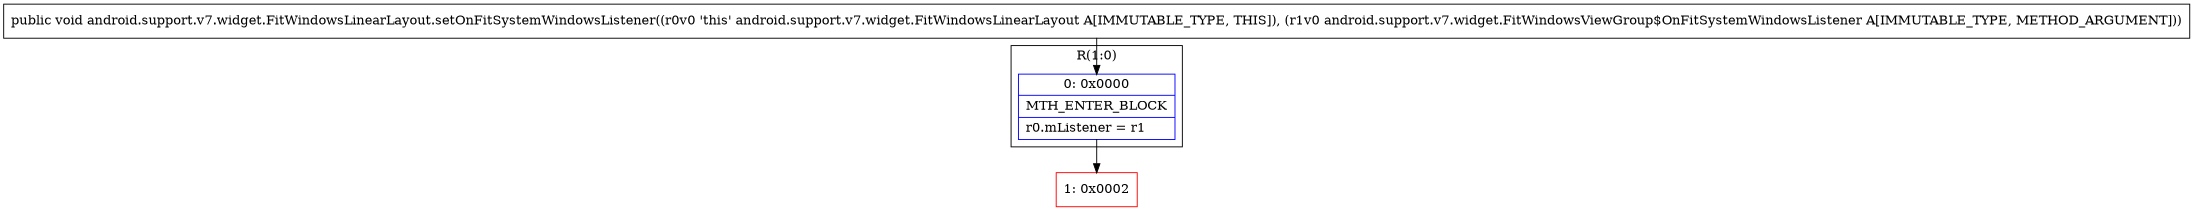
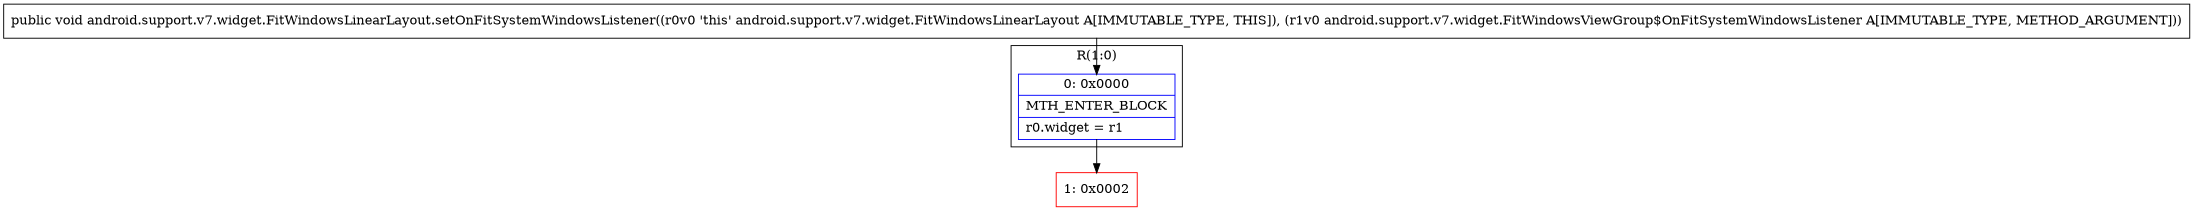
(1086, 128) -> (1075, 128)
